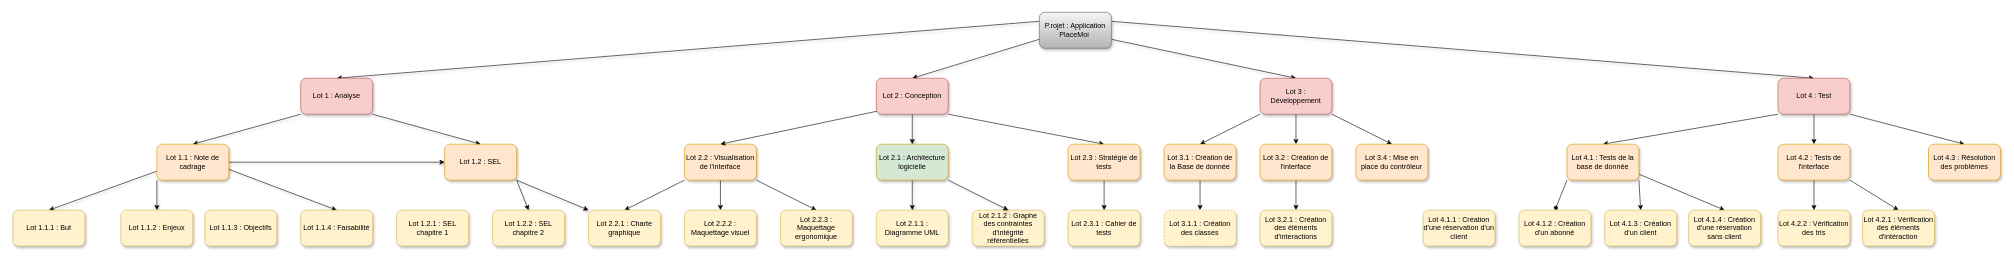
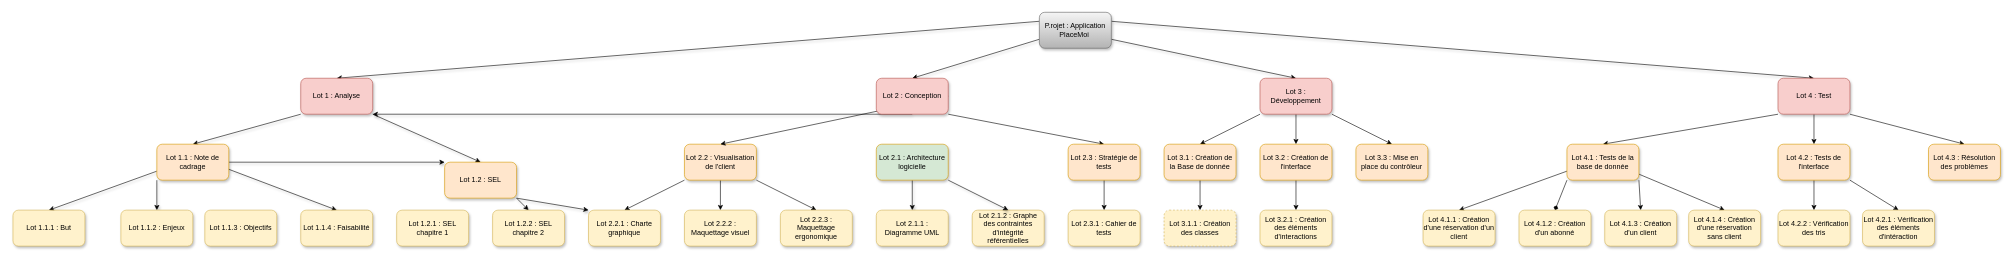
(912, 138) -> (380, 114)
(480, 162) -> (480, 180)
(720, 162) -> (720, 162)
(1392, 162) -> (1392, 162)
none -> (1515, 190)
